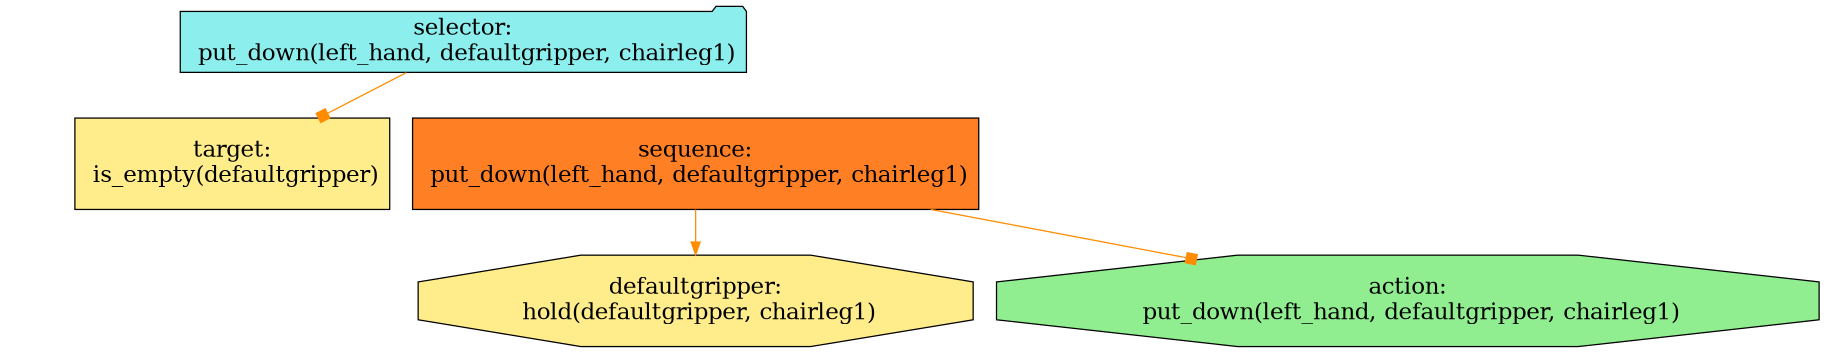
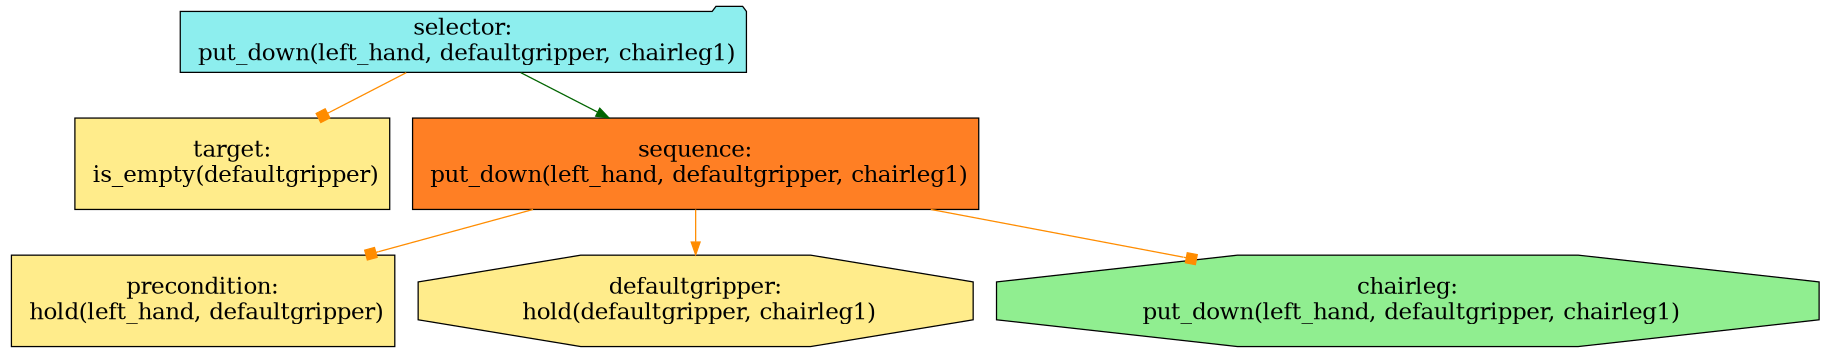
none -> (559, 92)
none -> (203, 301)
(1408, 301) -> (1408, 301)
